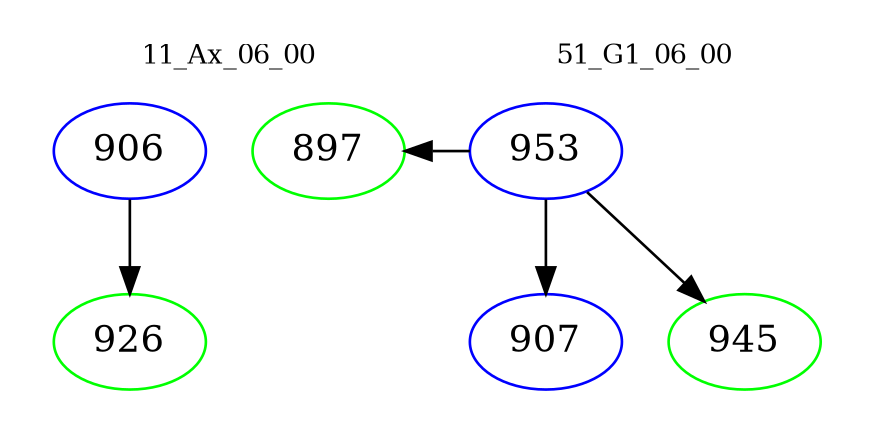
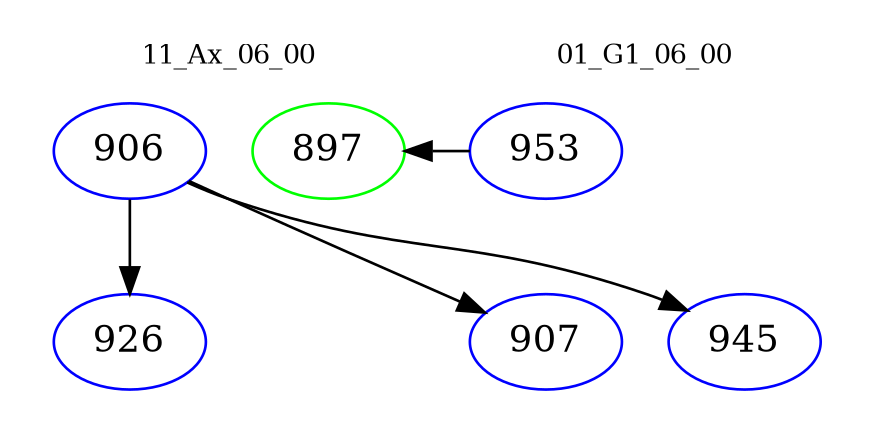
(645, 57) -> (645, 57)
(546, 233) -> (331, 245)
(636, 238) -> (399, 241)
(130, 342) -> (130, 342)
(745, 342) -> (745, 342)
